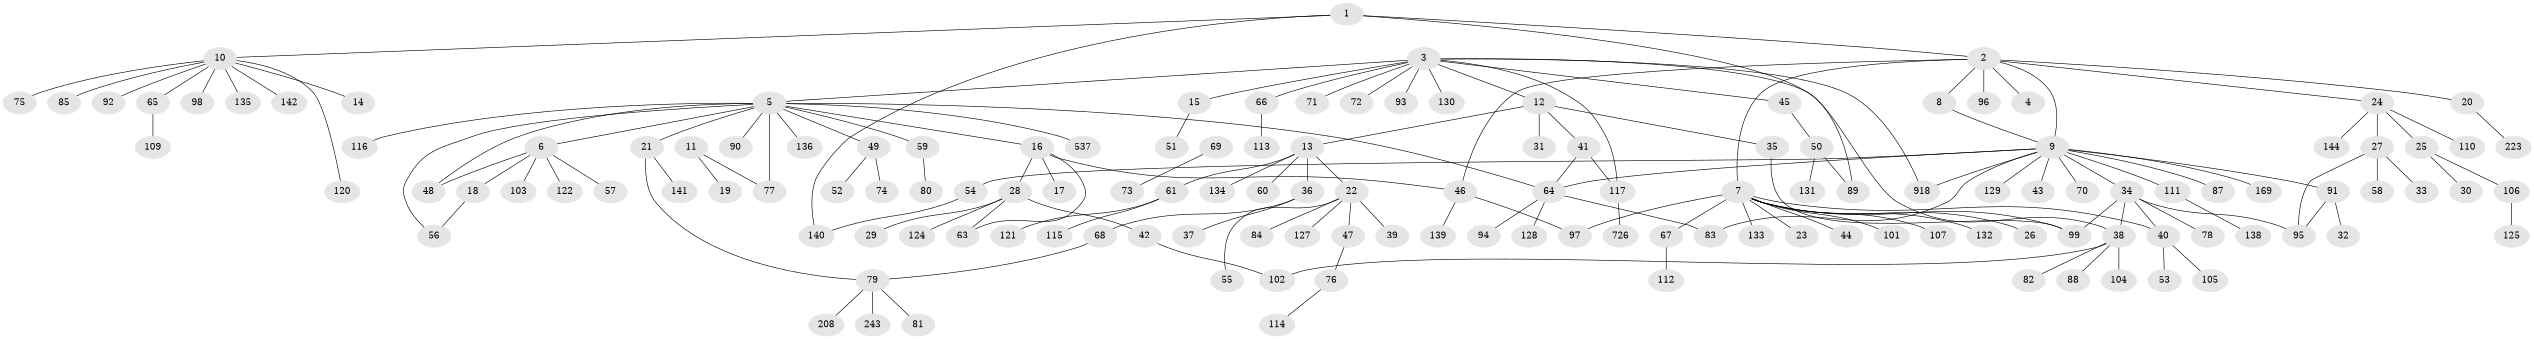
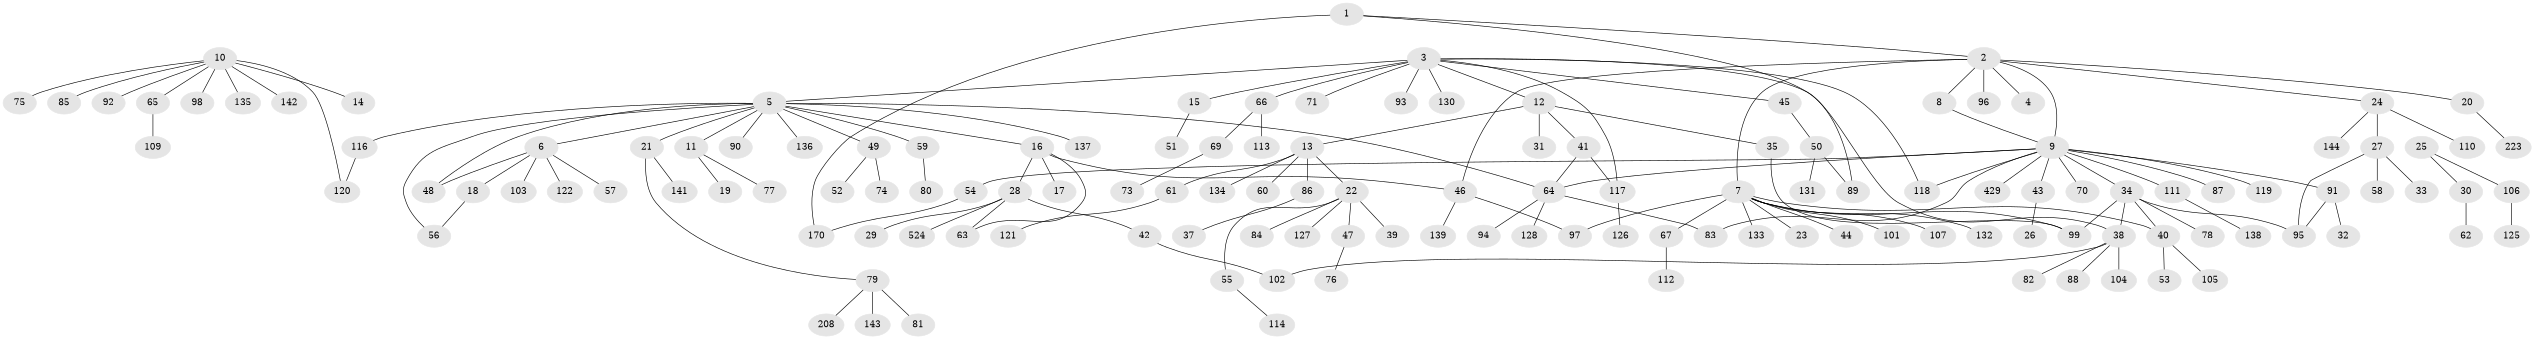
(784, 36) -> none
(1357, 103) -> none
(2399, 125) -> none
none -> (1235, 128)
(770, 147) -> (731, 125)
(1083, 147) -> (1083, 147)
none -> (351, 169)
(1307, 192) -> (1307, 192)
(1922, 192) -> (1922, 192)
(1992, 192) -> (1992, 192)
(2264, 192) -> (2264, 192)
(1885, 213) -> (2034, 214)
(816, 236) -> (816, 236)
(917, 236) -> (917, 236)
(1054, 236) -> none
(1100, 236) -> none
(1621, 236) -> (1621, 236)
none -> (2466, 236)
(1304, 303) -> (1252, 303)
(873, 325) -> (873, 325)
